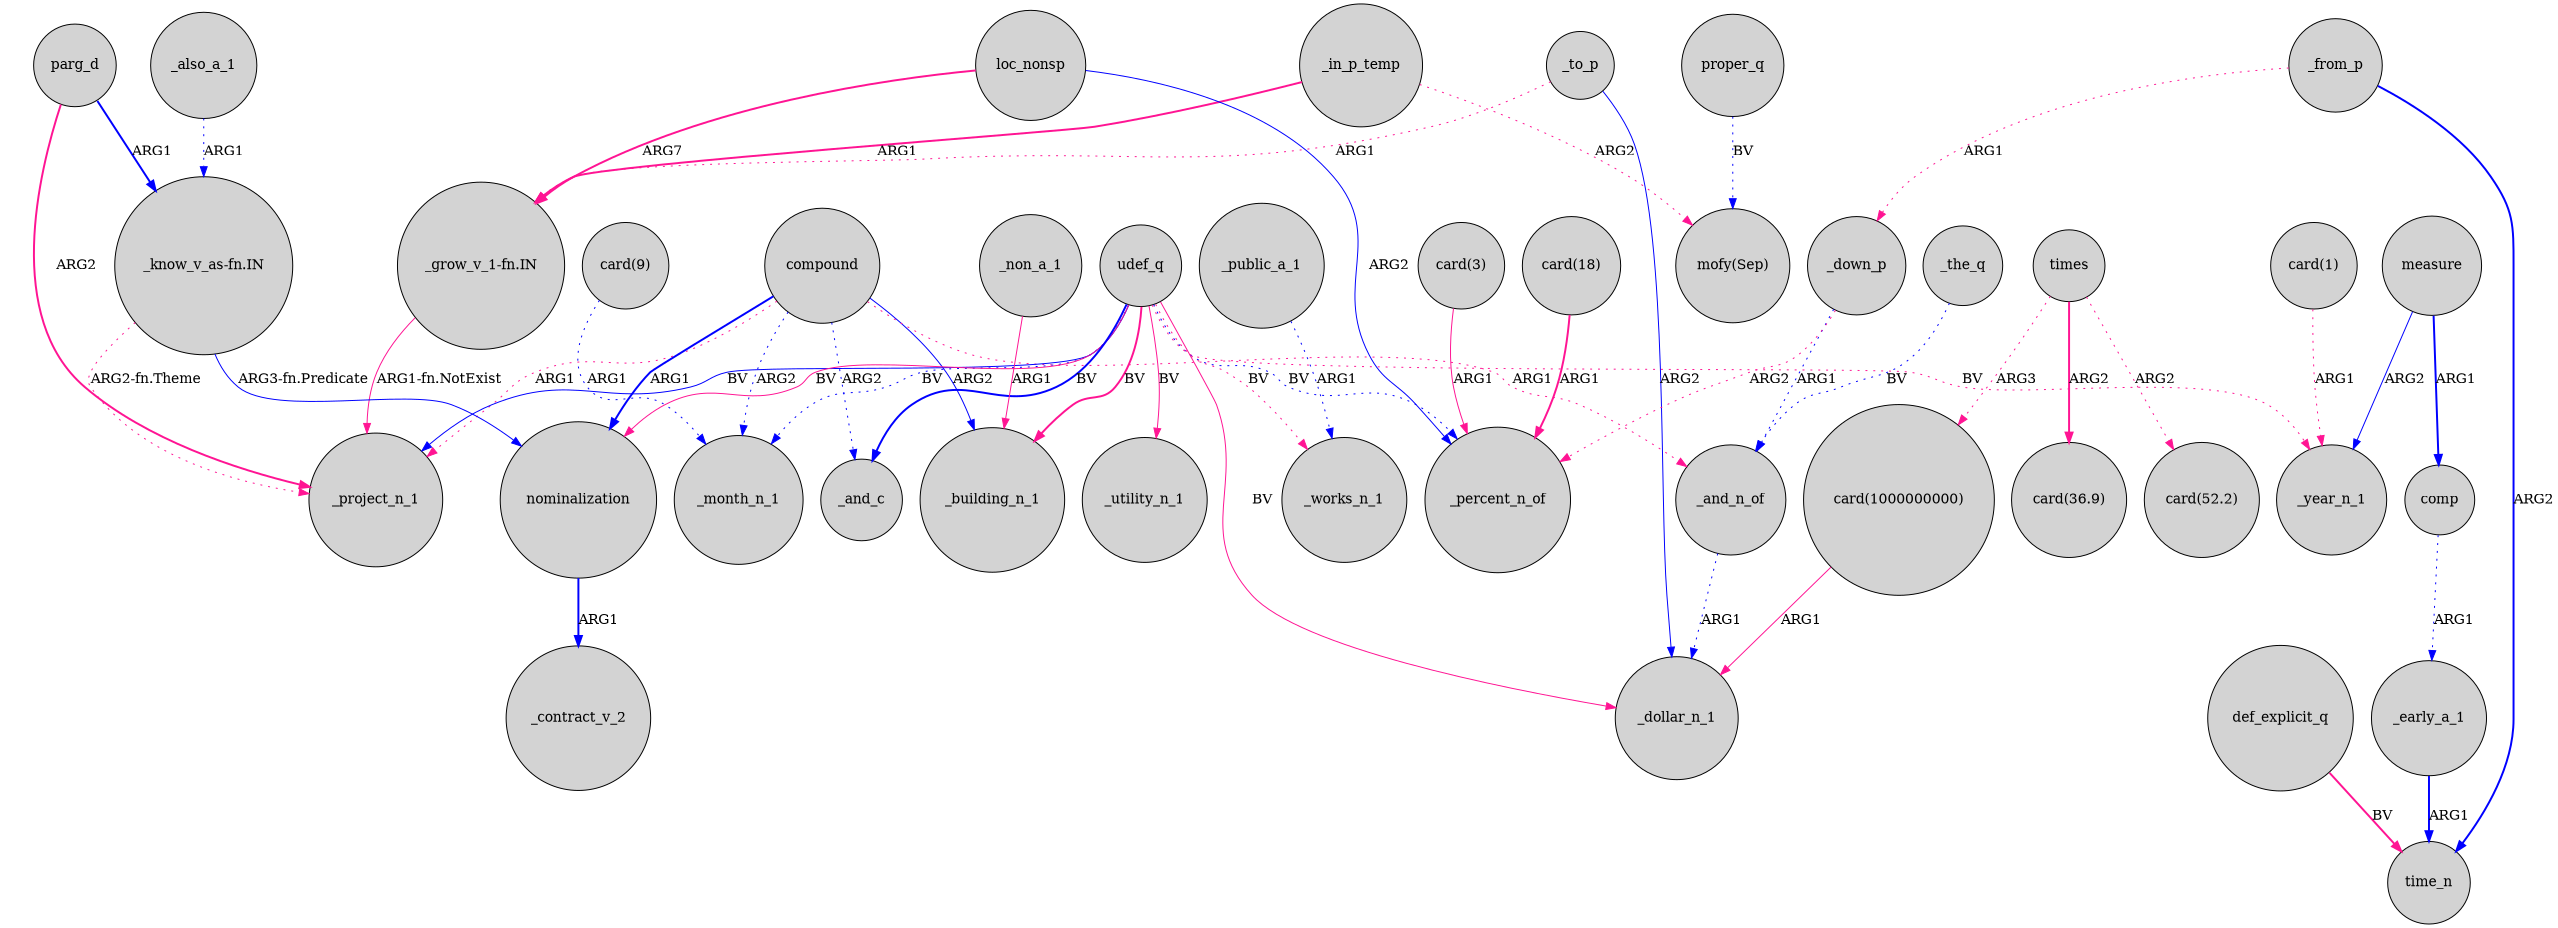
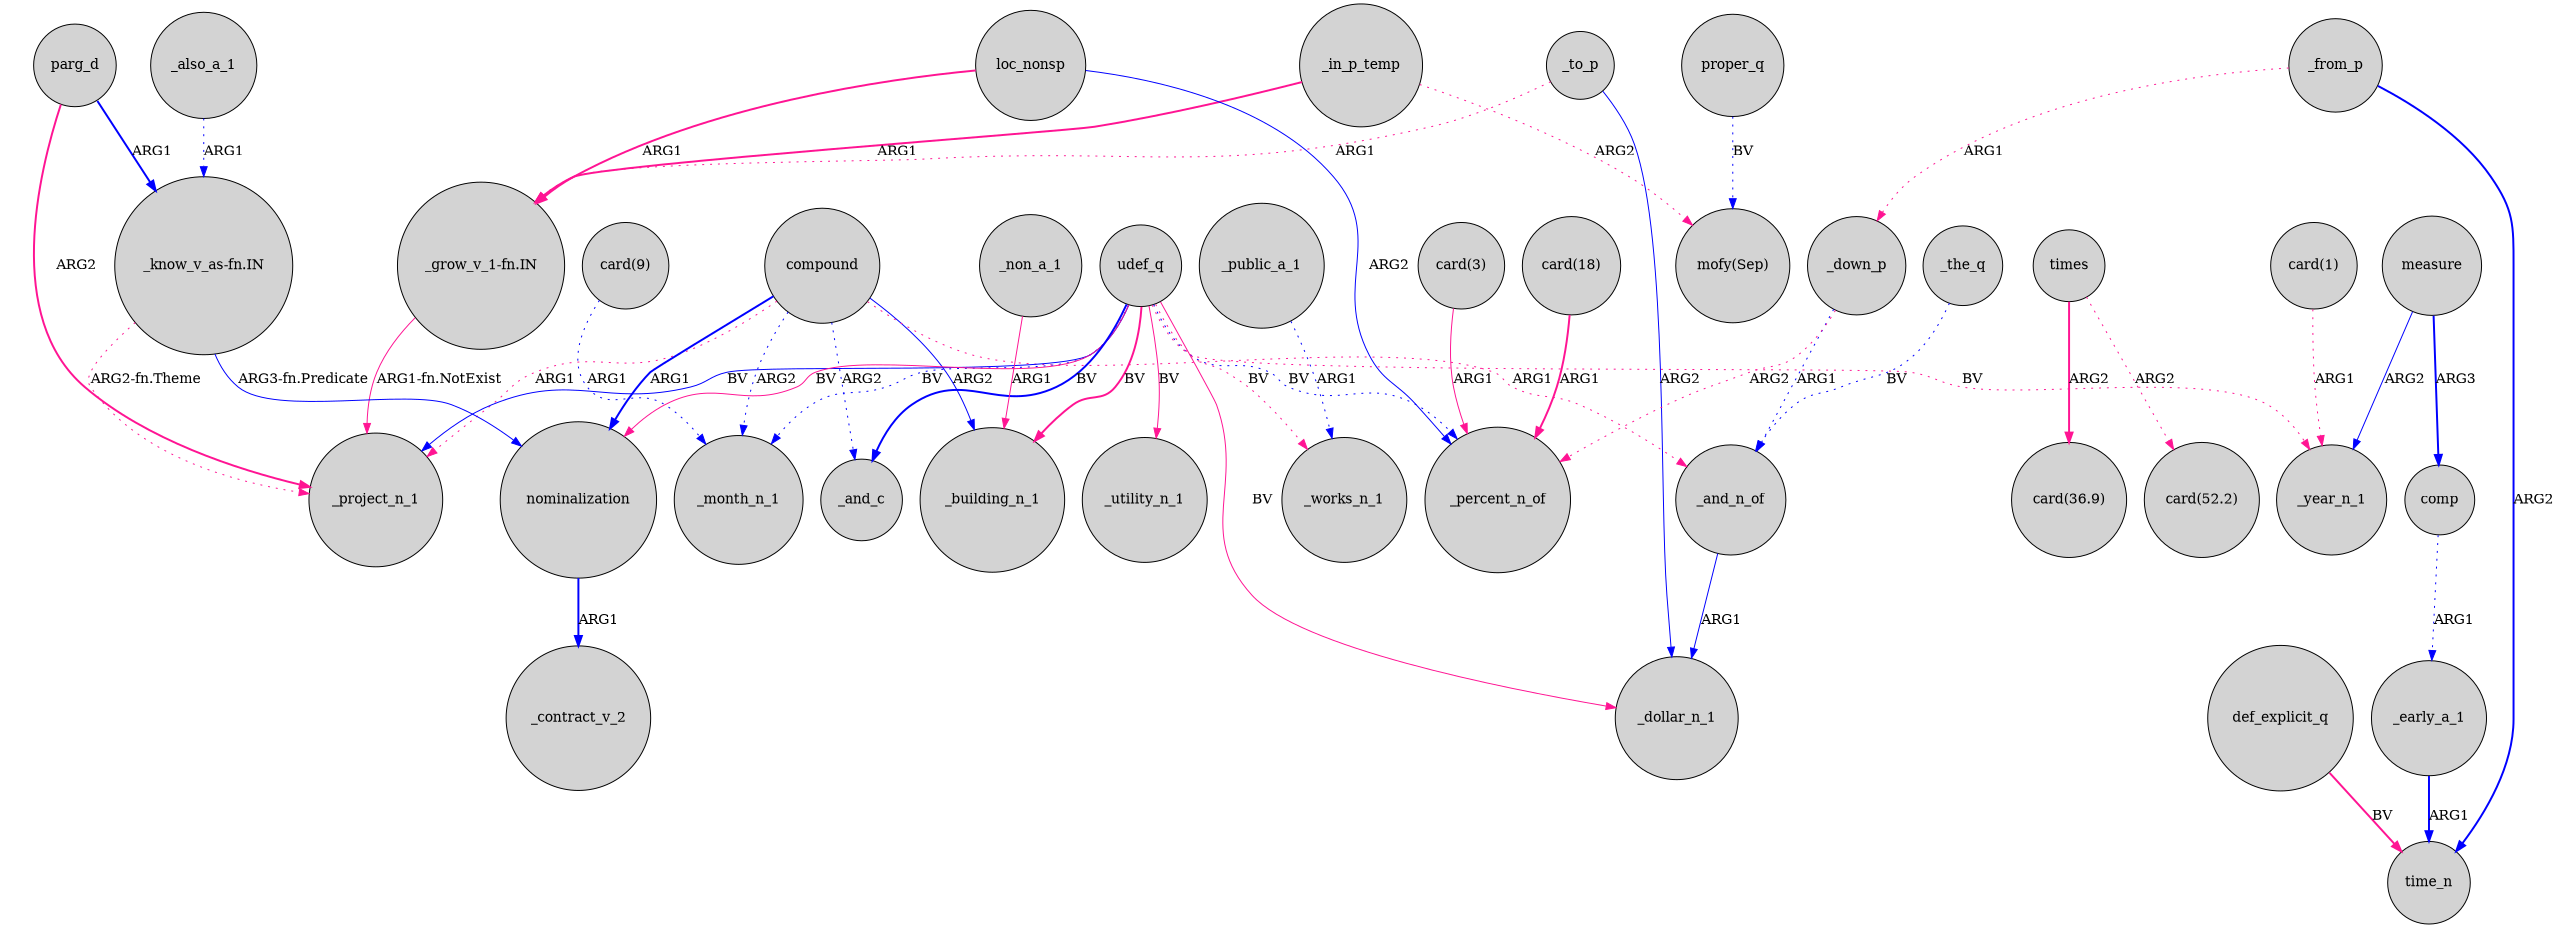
(662, 152) -> (662, 152)
(2456, 380) -> (2456, 380)
(1899, 500) -> none
(1706, 601) -> (1706, 601)
